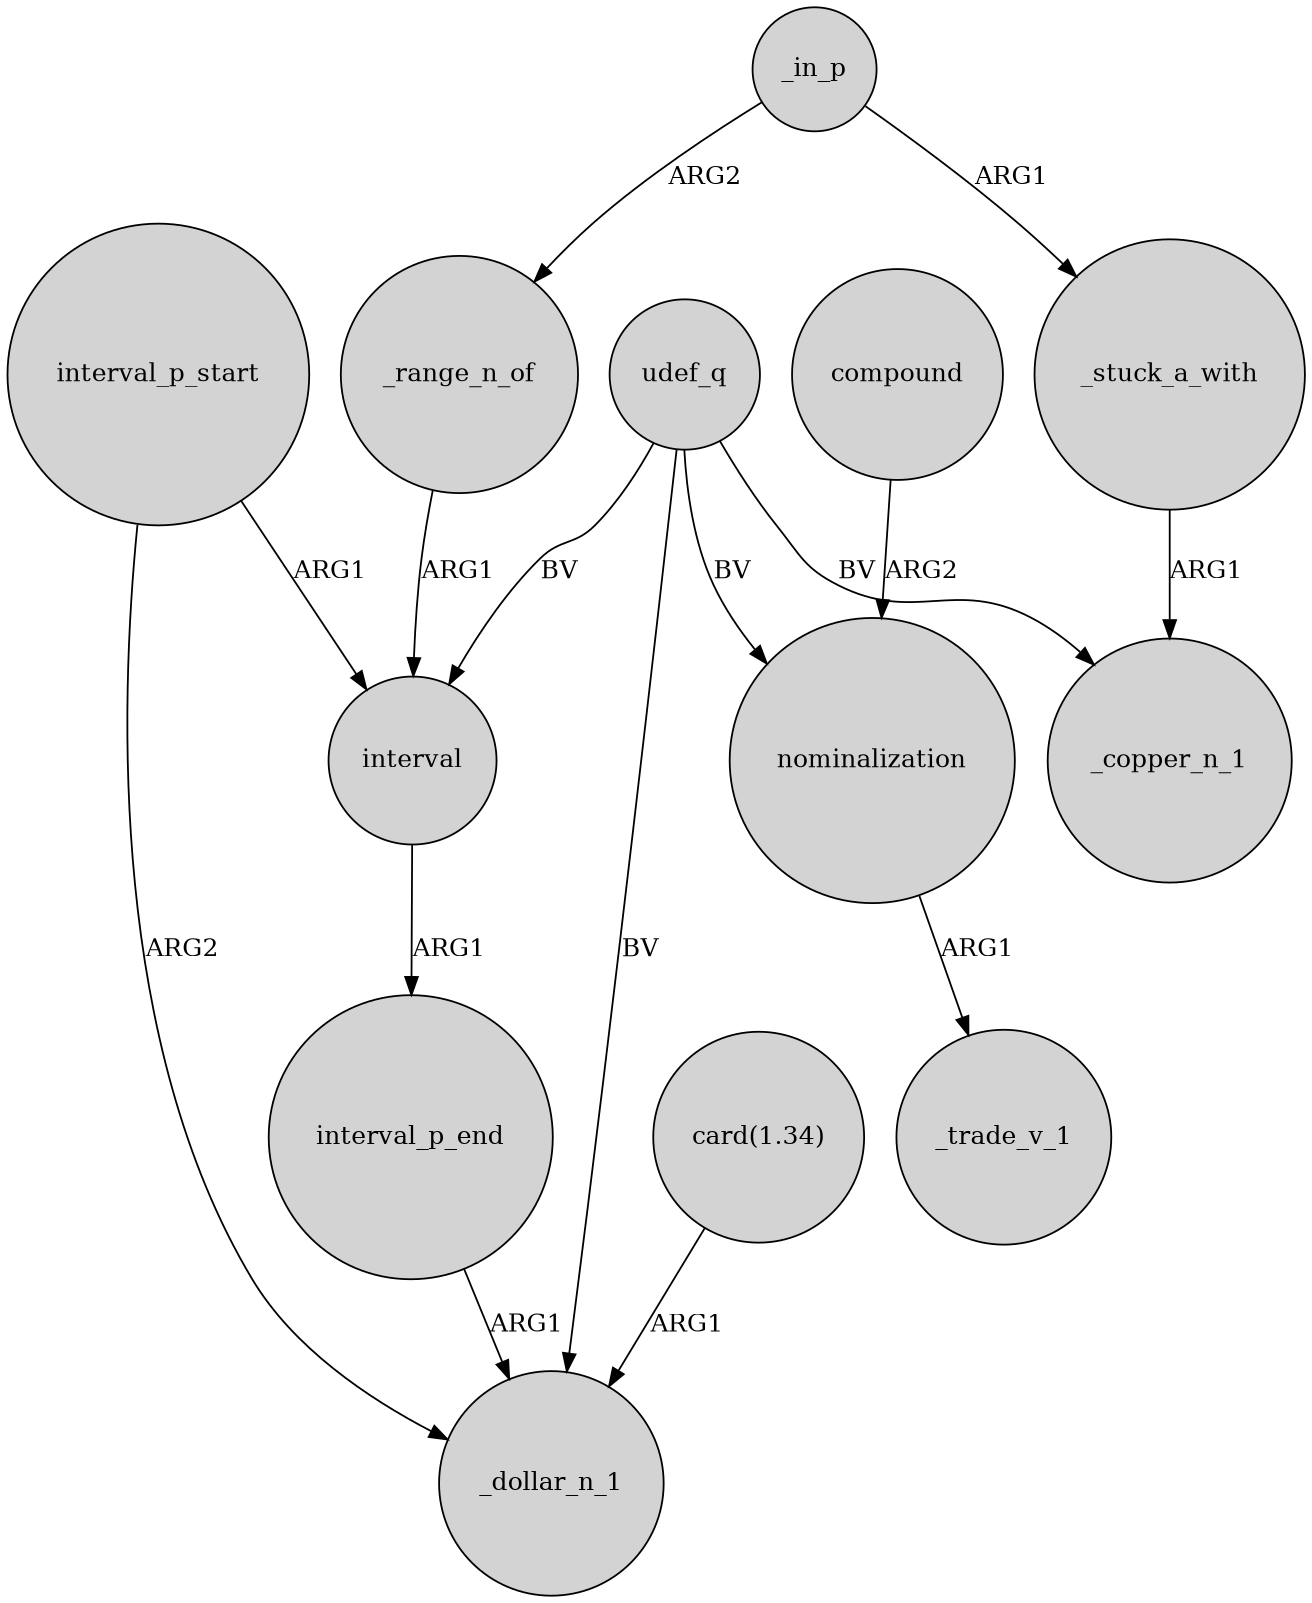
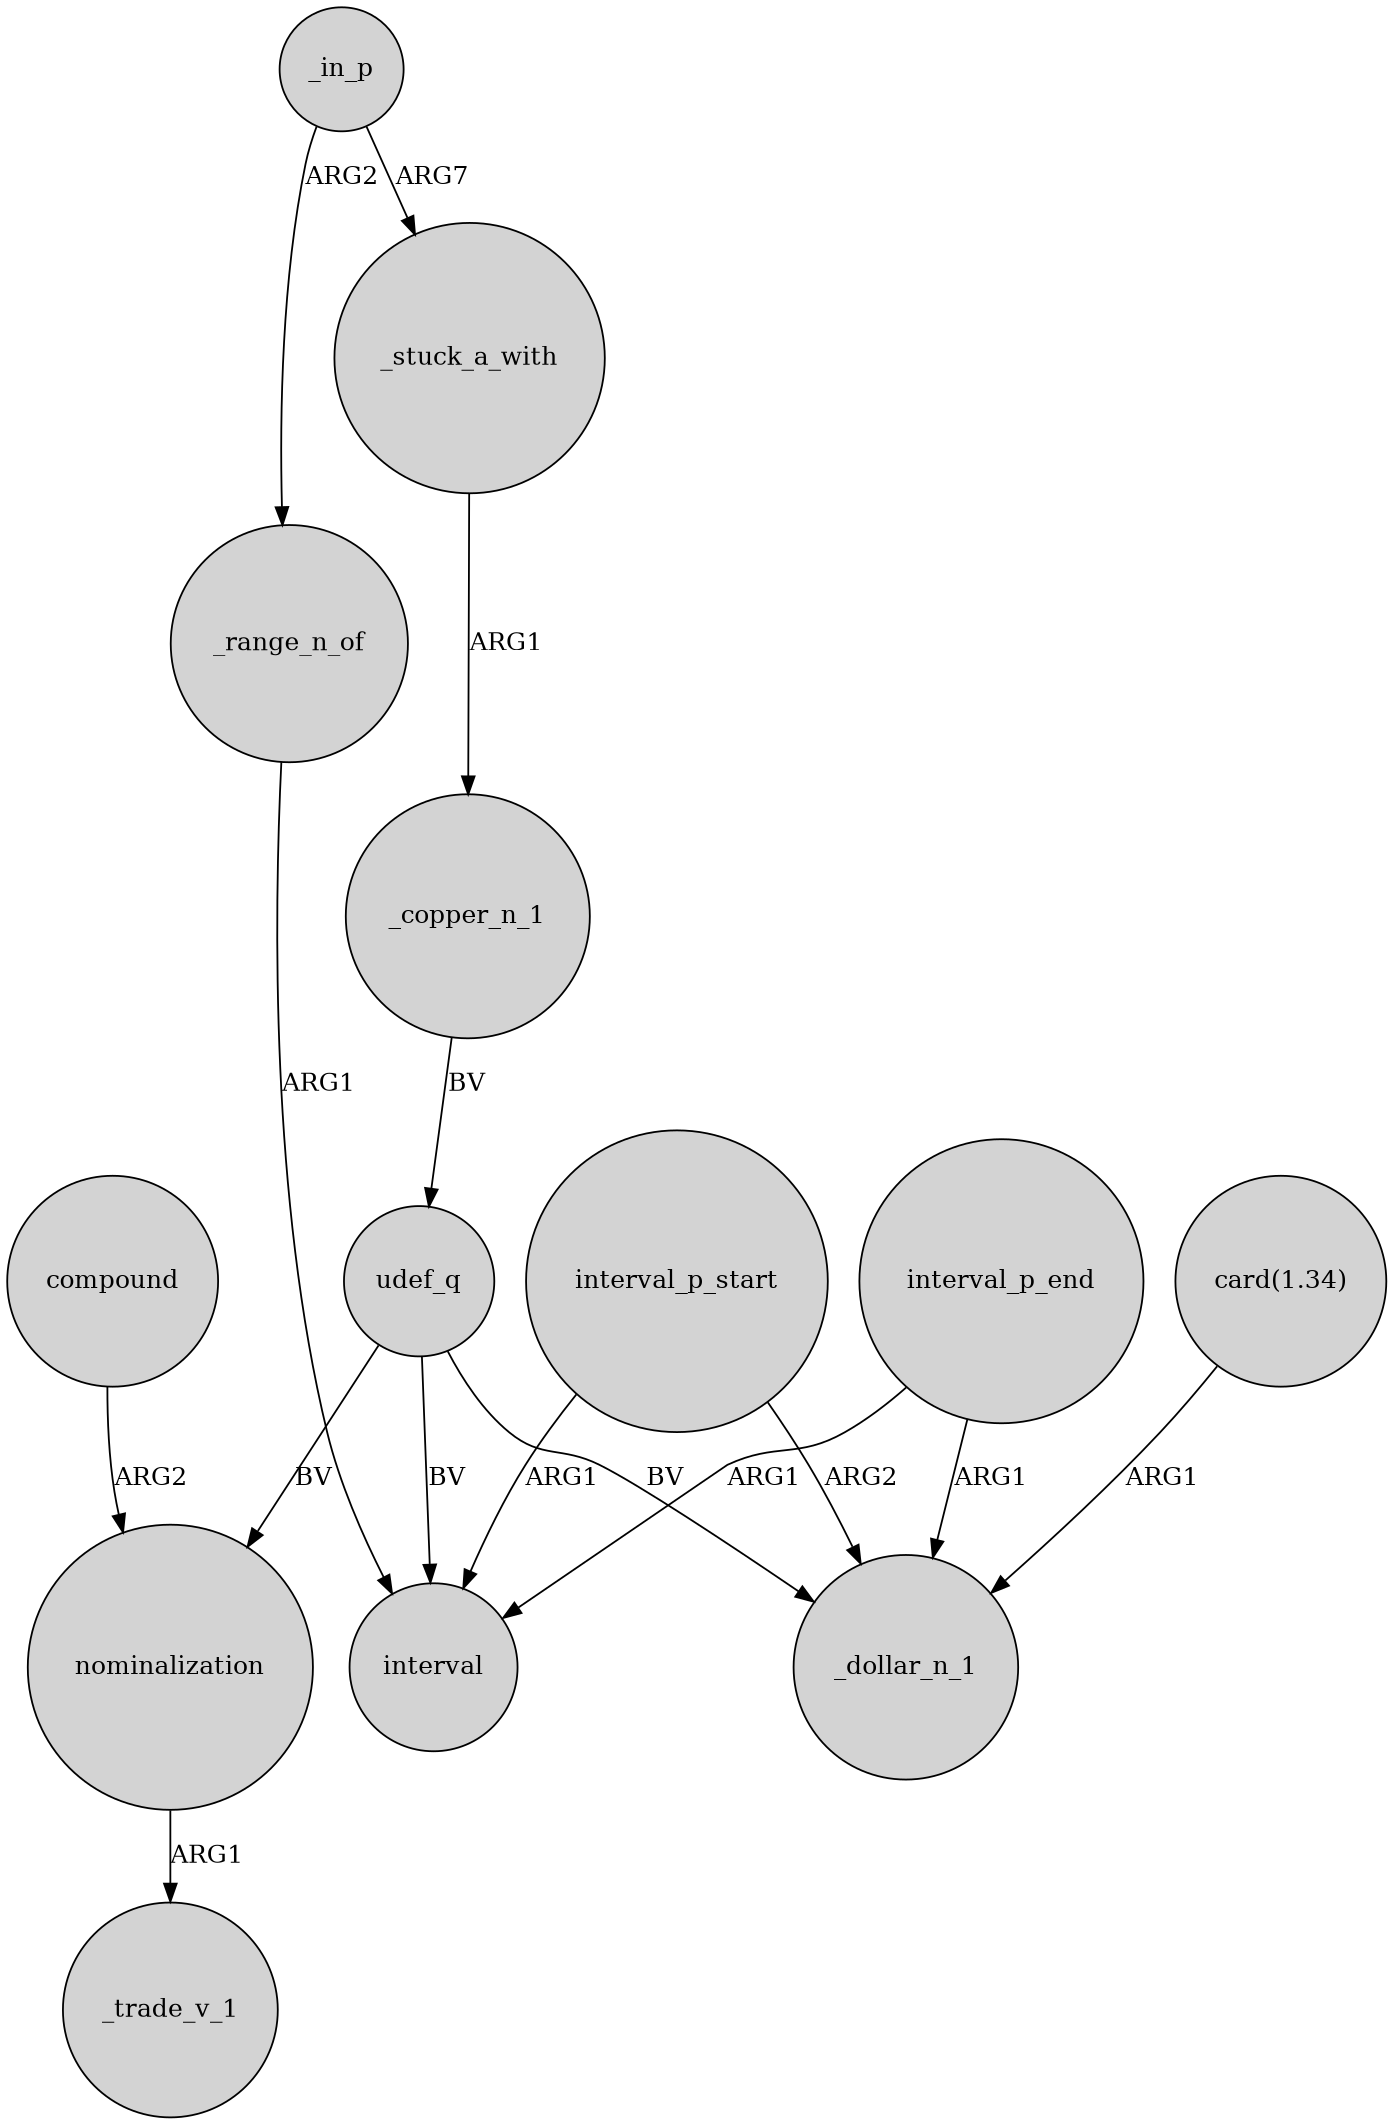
(1012, 177) -> (433, 177)
(871, 597) -> (442, 1113)
(412, 911) -> (705, 1480)
